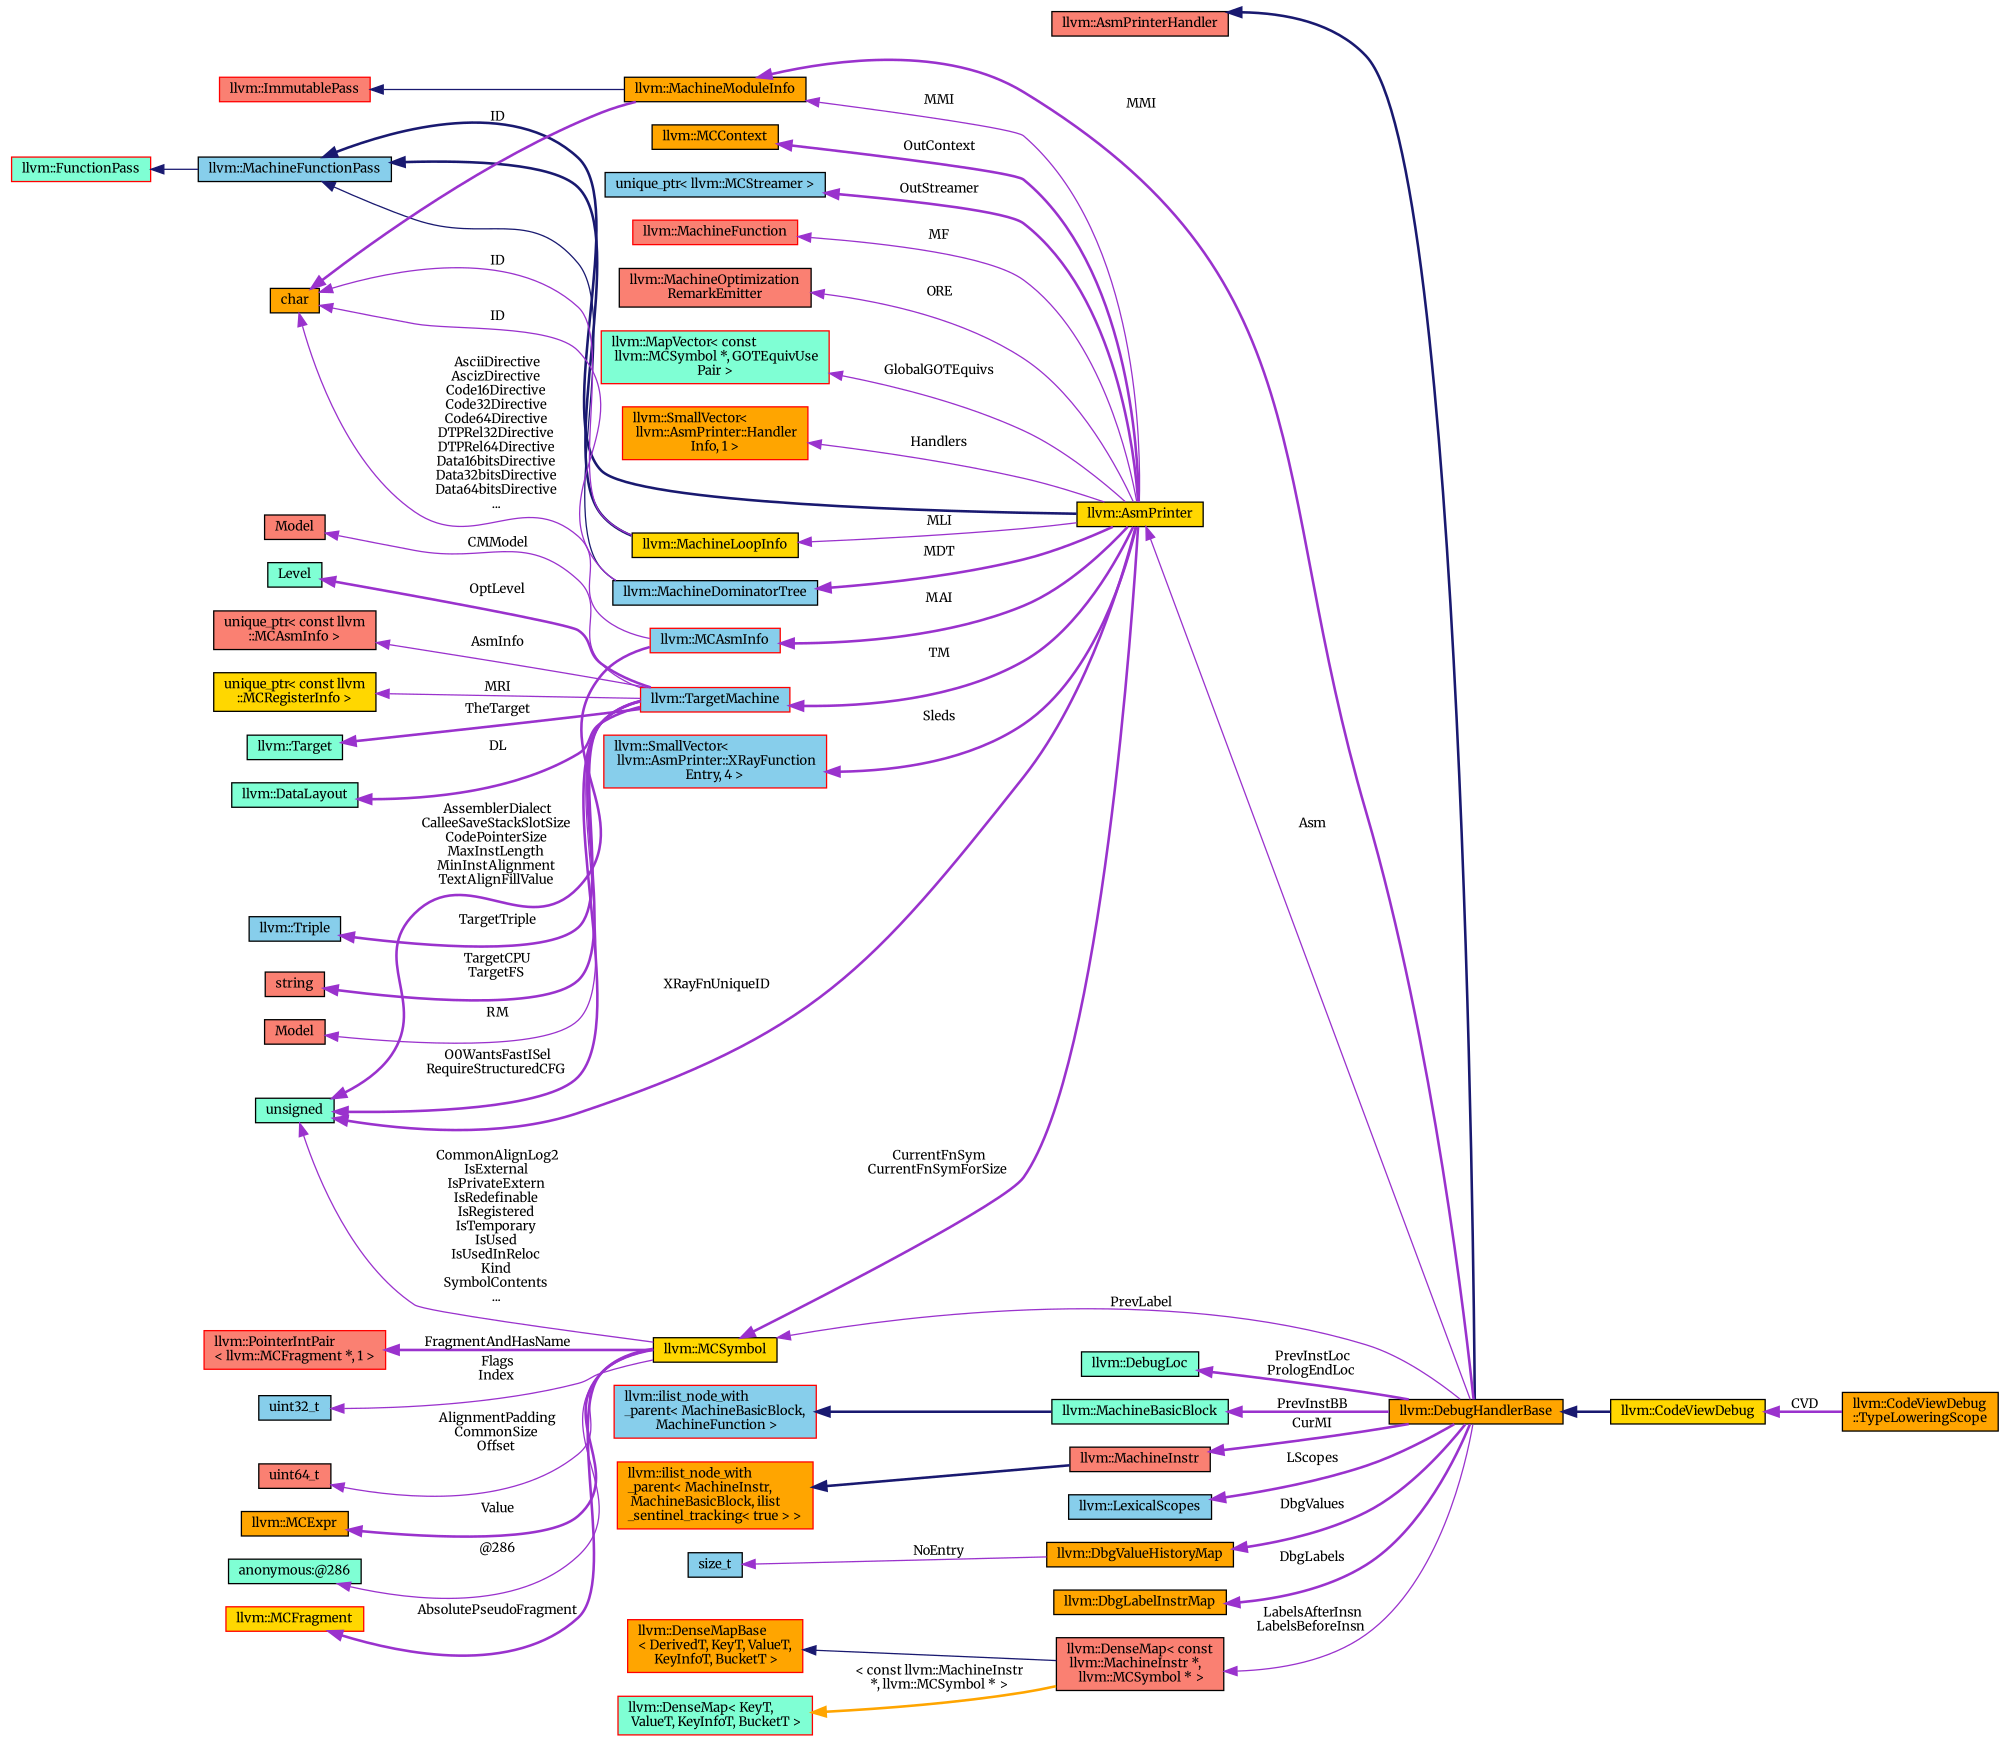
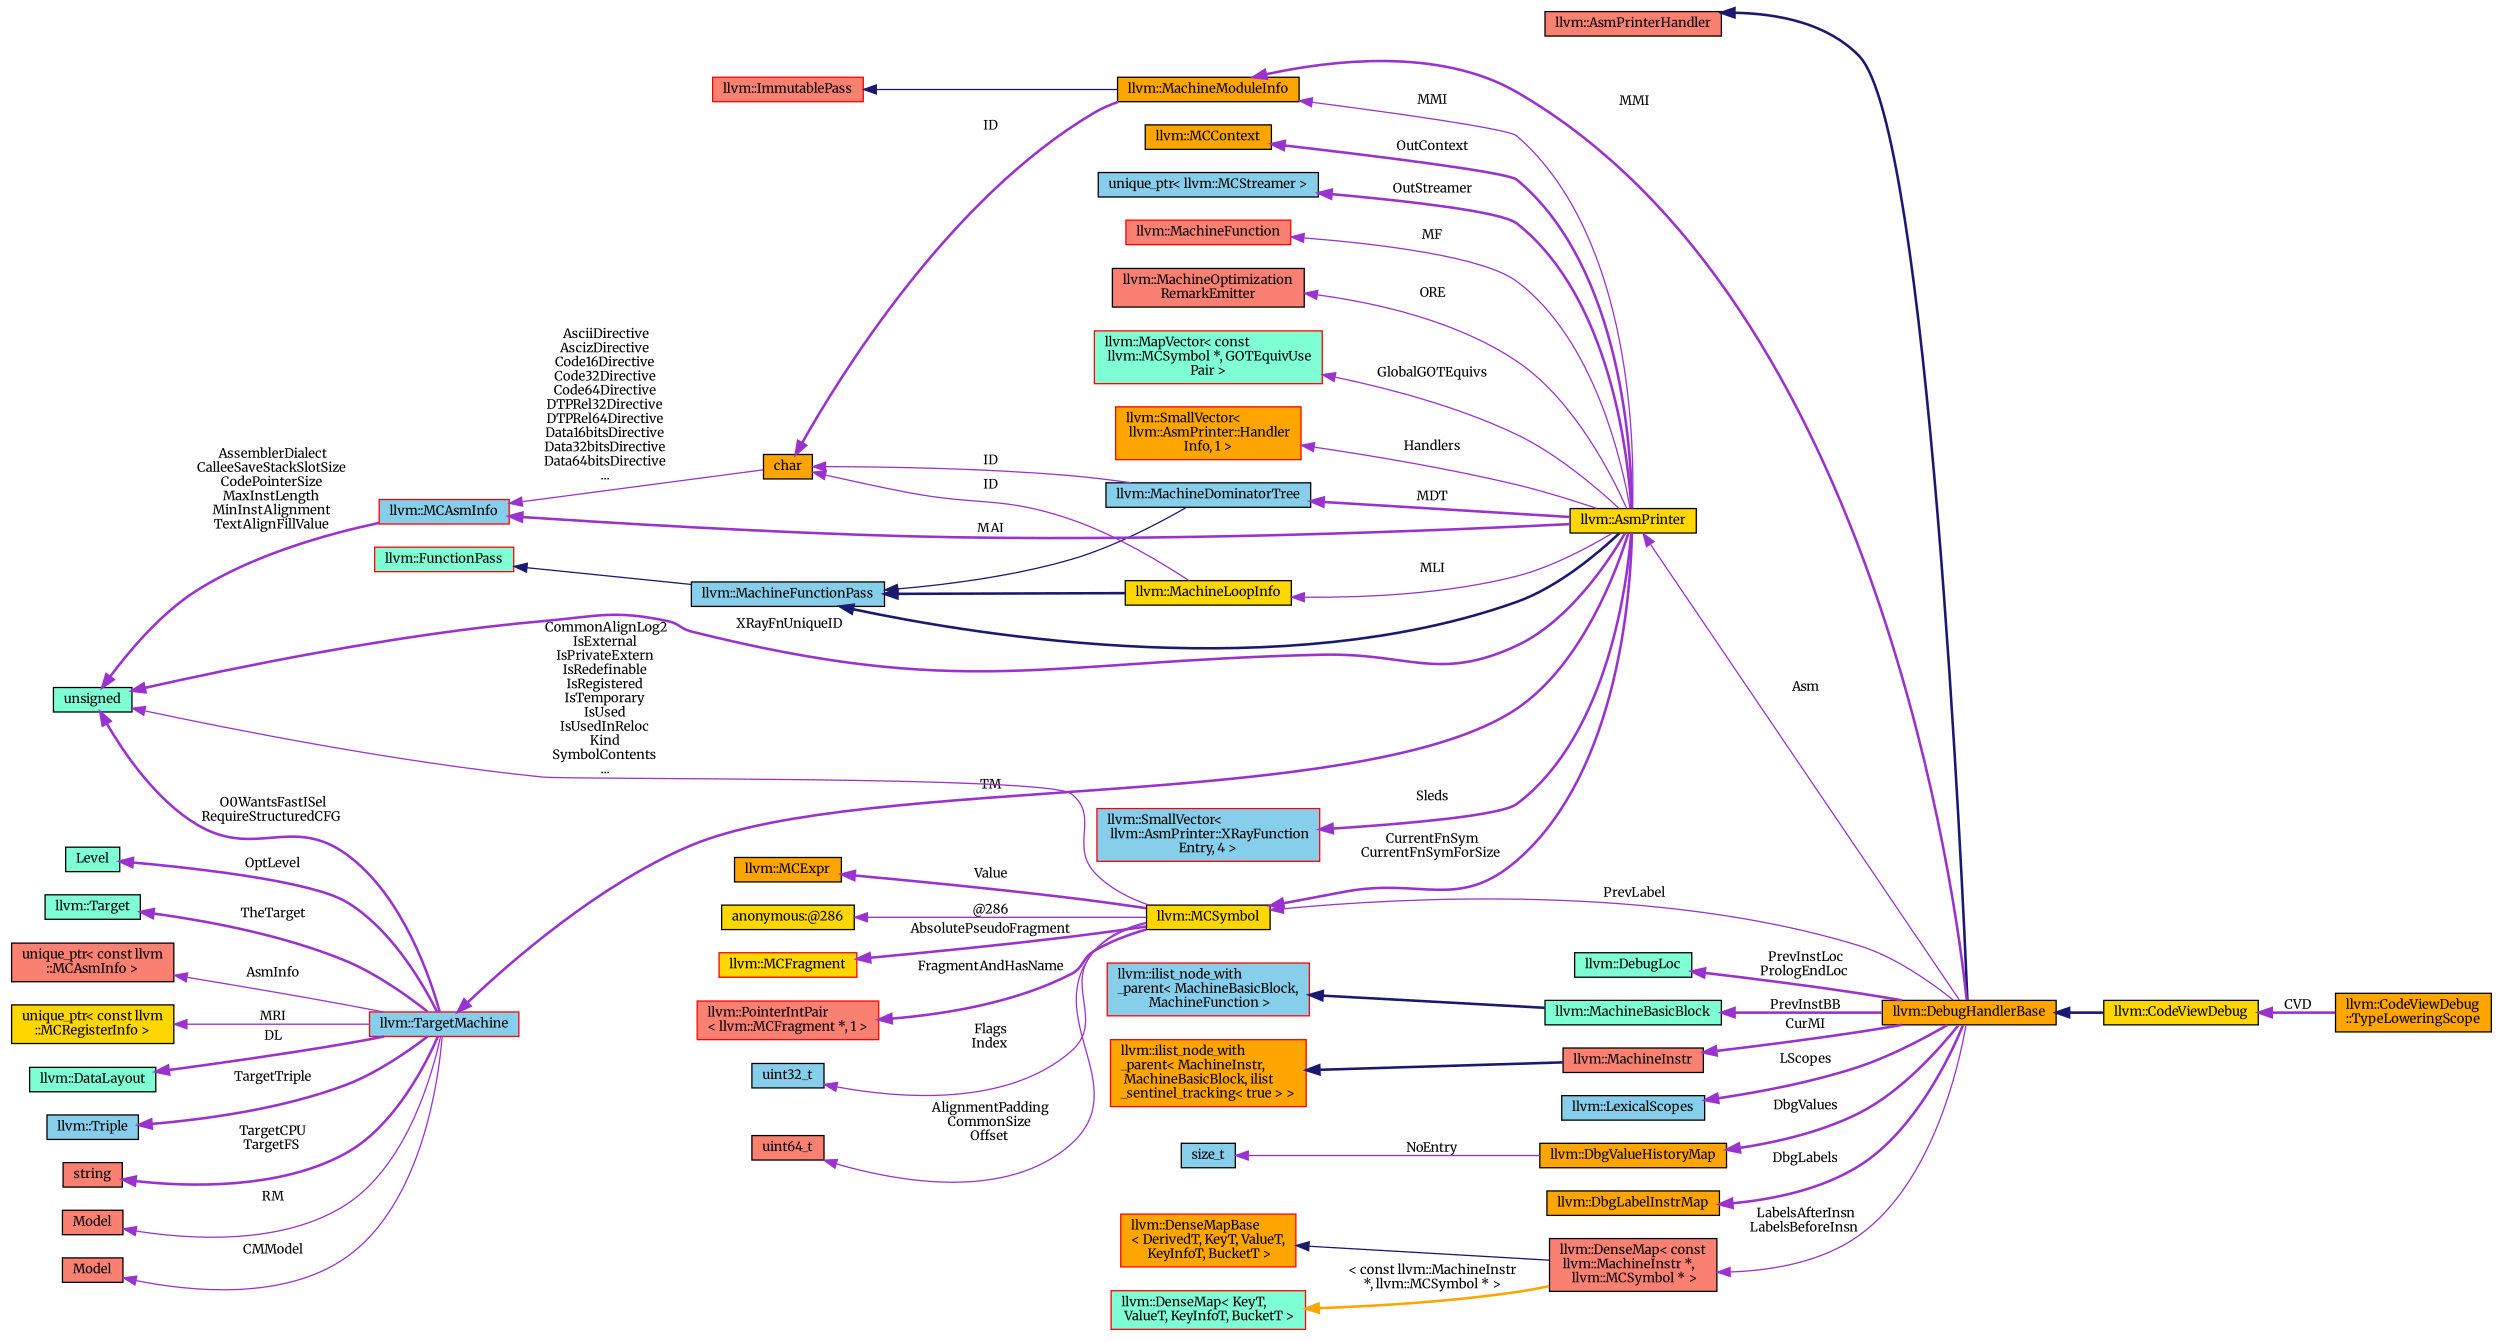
(458, 526) -> (643, 486)
(295, 1571) -> (788, 917)
